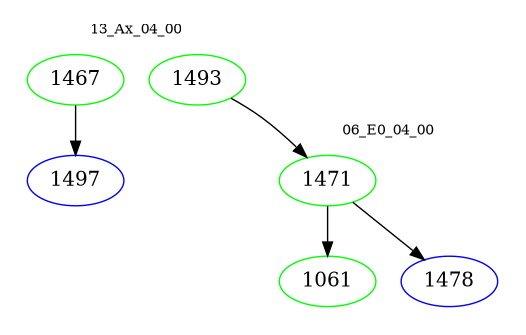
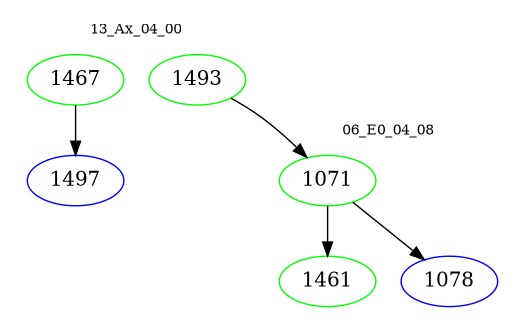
(388, 131) -> (388, 131)
(328, 181) -> (328, 181)
(328, 281) -> (328, 281)
(449, 281) -> (449, 281)
